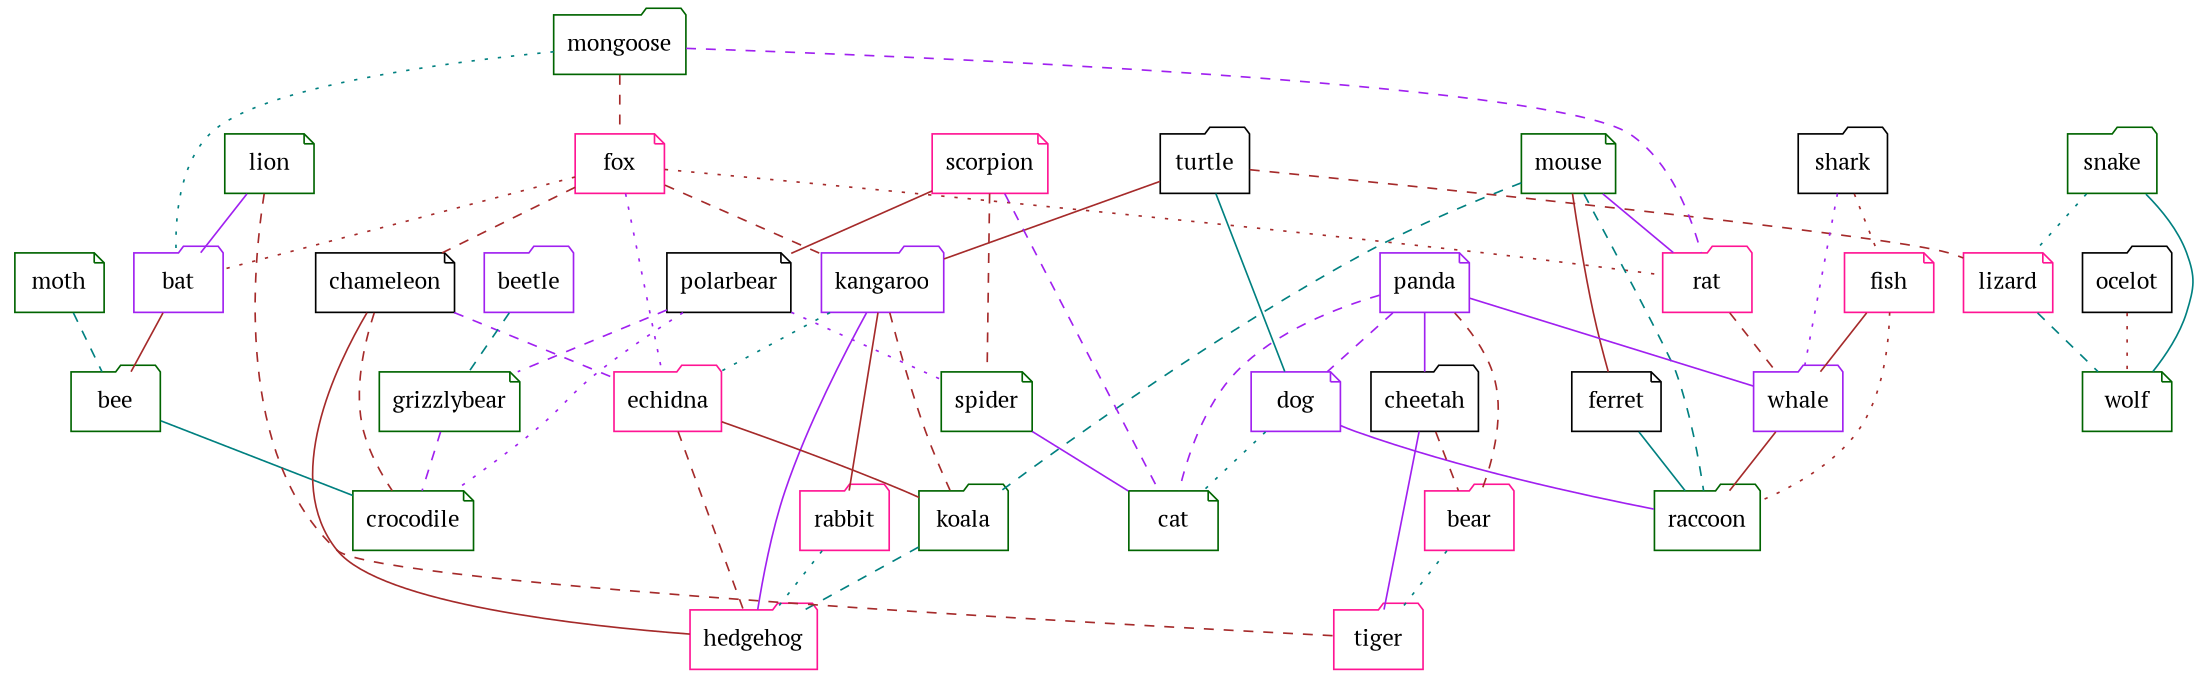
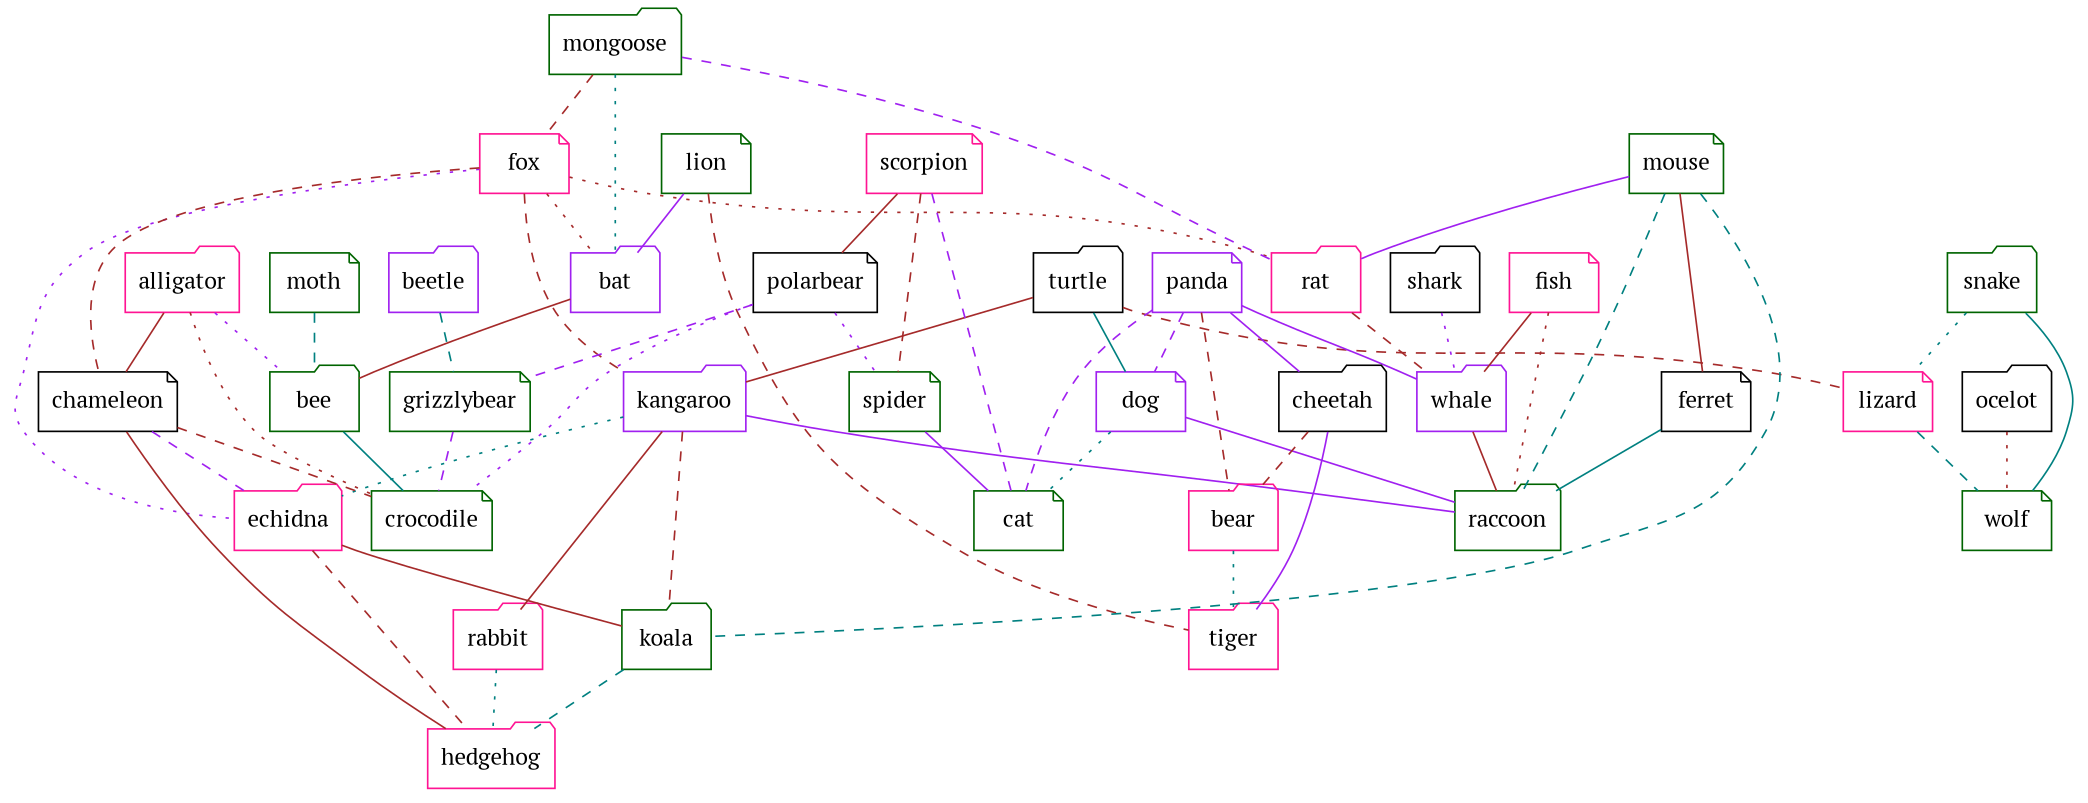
(1866, 223) -> none
none -> (182, 283)
(795, 464) -> (1100, 468)
